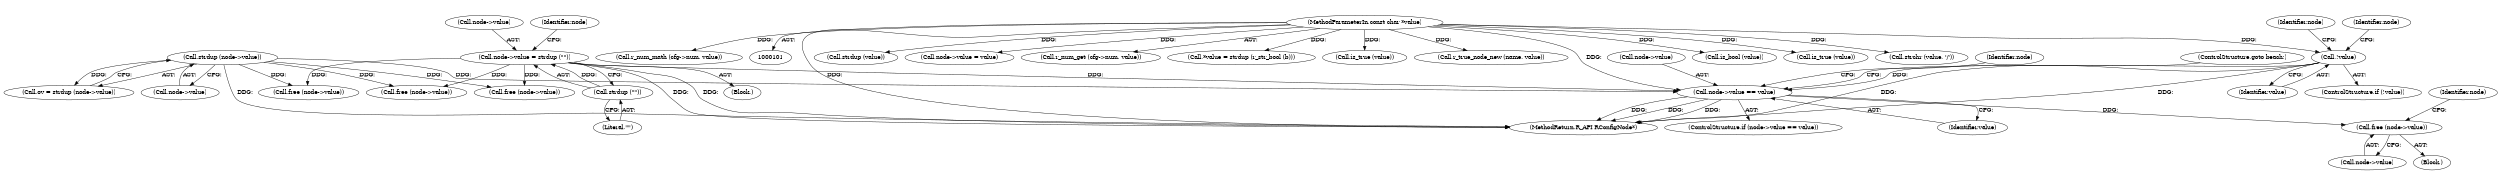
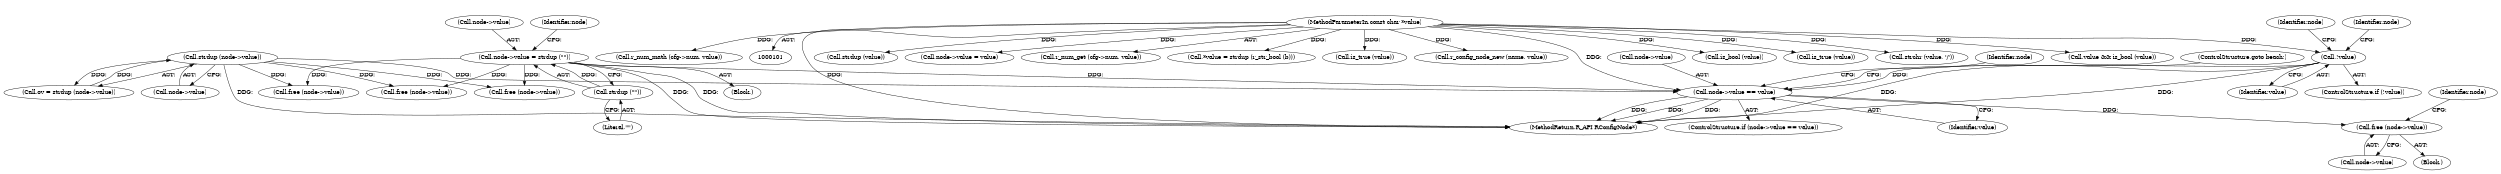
(1491, 58) -> (1491, 58)
none -> (2112, 58)
(126, 75) -> (126, 75)
